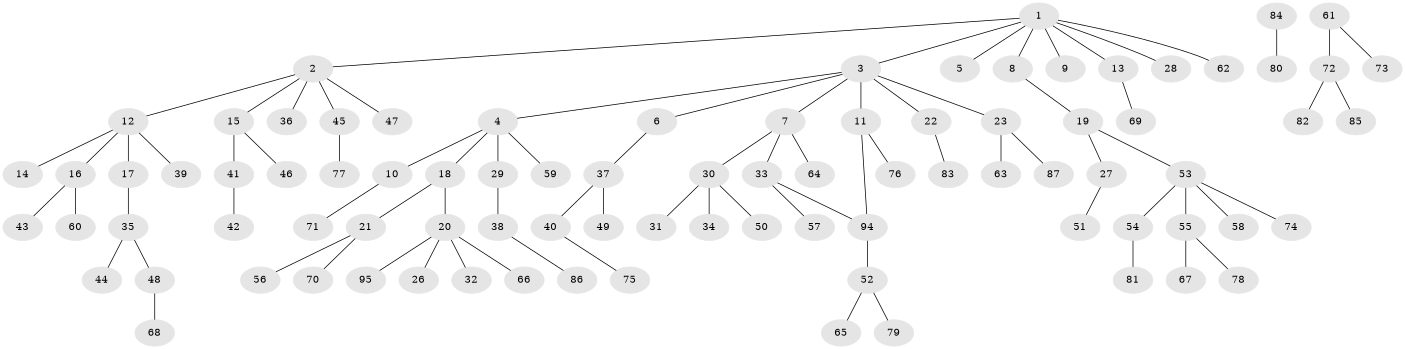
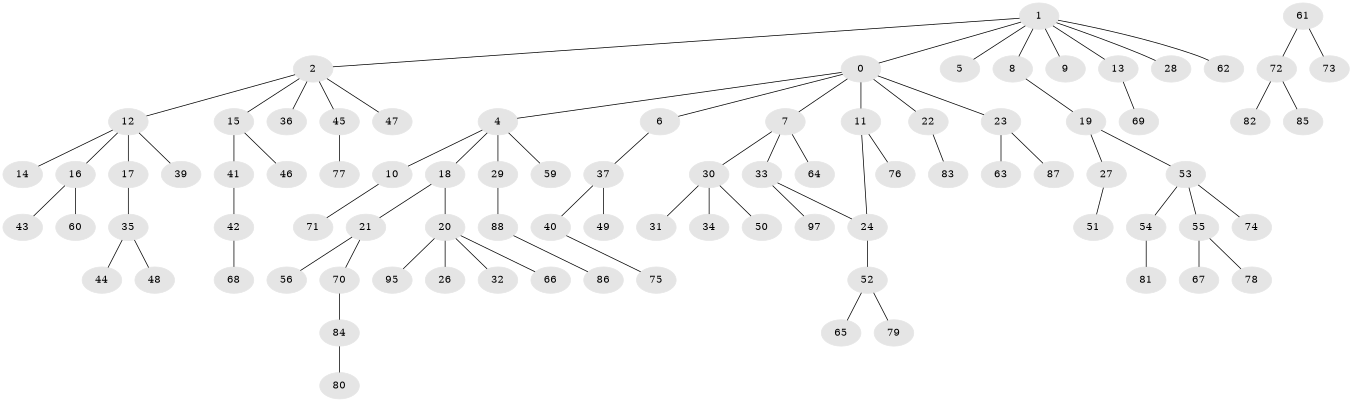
(861, 69) -> (861, 69)
(498, 227) -> (498, 227)
(815, 227) -> (815, 227)
(868, 227) -> (868, 227)
(1239, 227) -> none
(155, 307) -> (234, 254)
none -> (340, 307)
